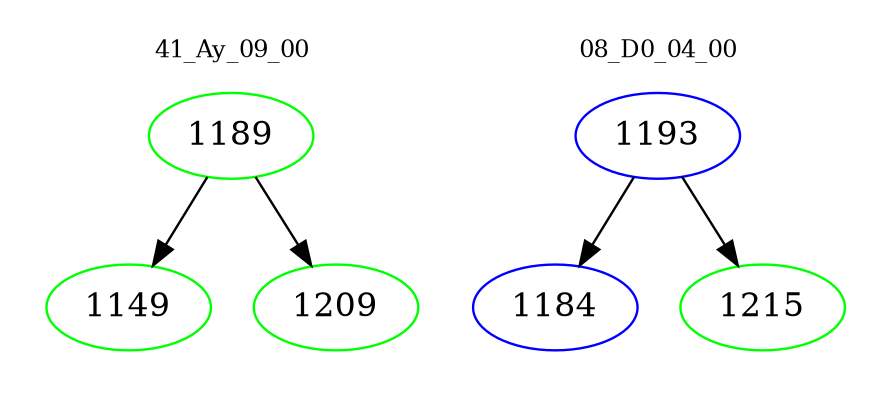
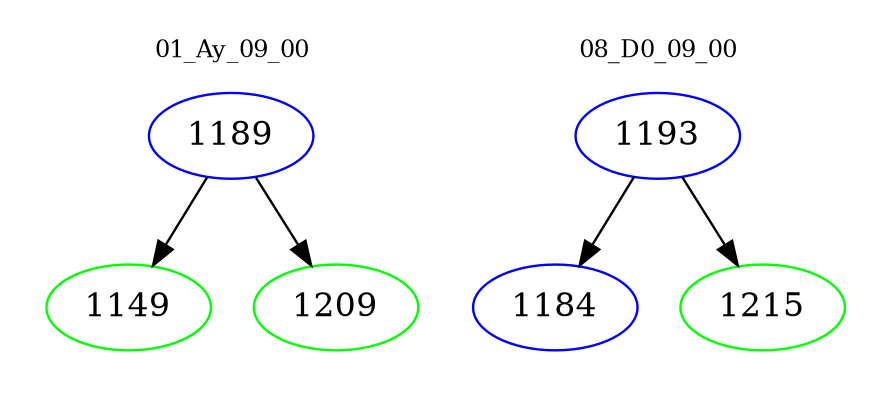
(232, 51) -> (232, 51)
(659, 51) -> (659, 51)
(231, 136) -> (231, 136)
